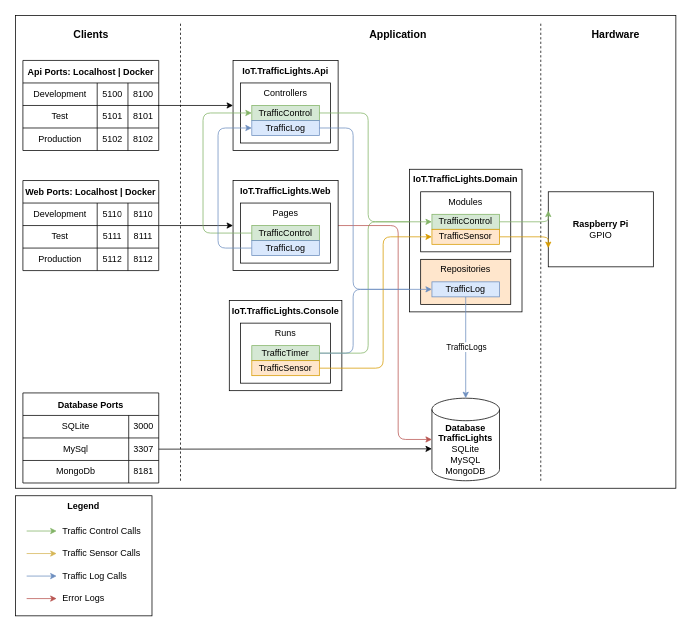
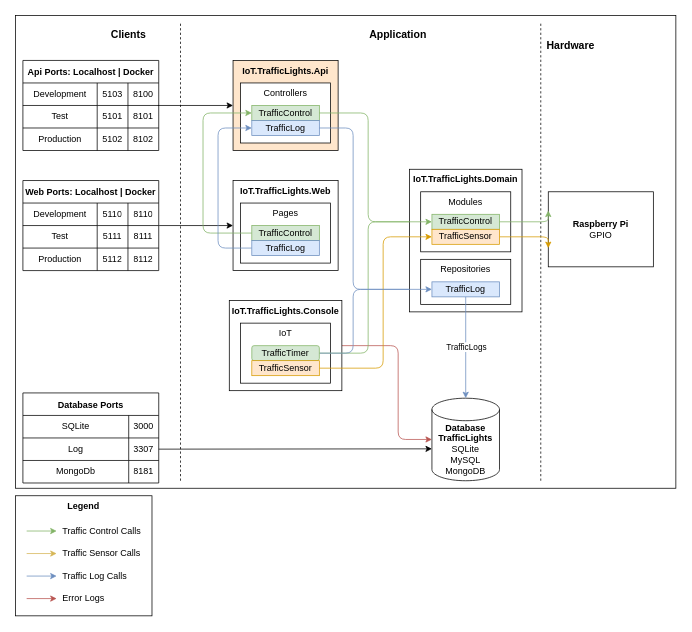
(91, 34) -> (128, 34)
(615, 34) -> (570, 45)
(285, 71) -> (285, 71)
(113, 94) -> (113, 94)
(398, 259) -> none
(465, 270) -> (465, 270)
(285, 334) -> (285, 334)
none -> (369, 345)
(285, 353) -> (285, 353)
(76, 449) -> (76, 449)
